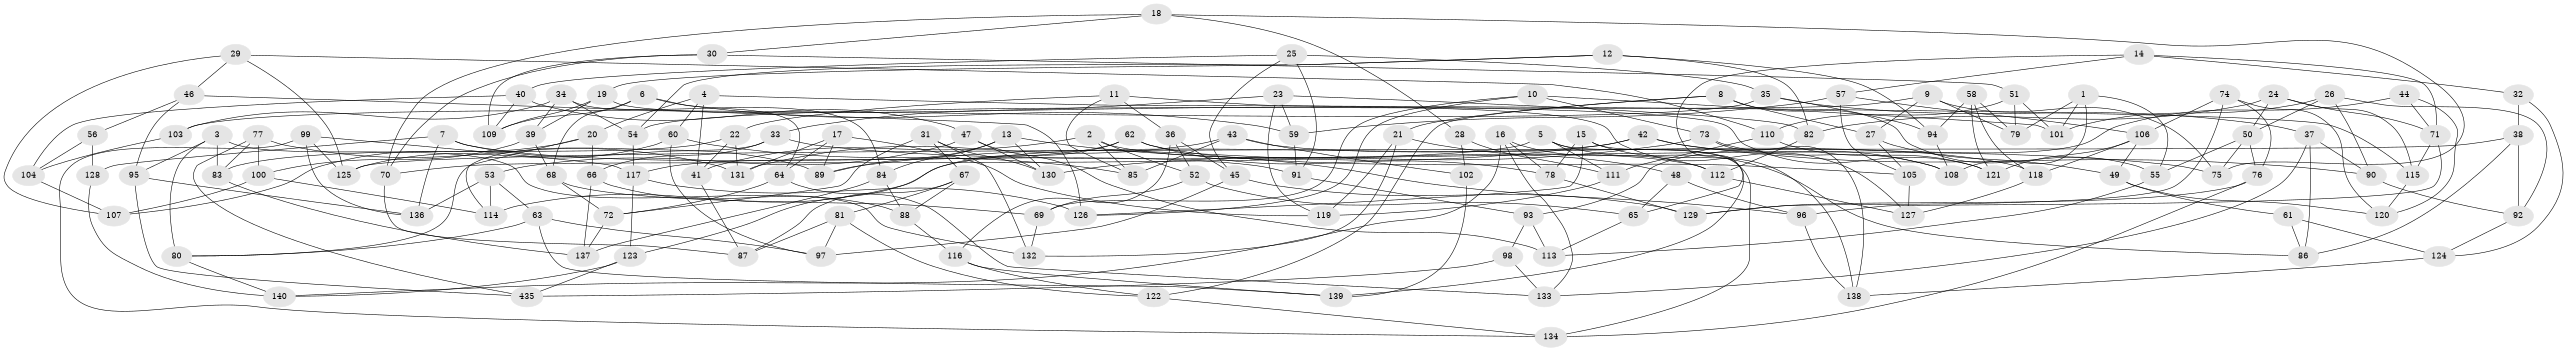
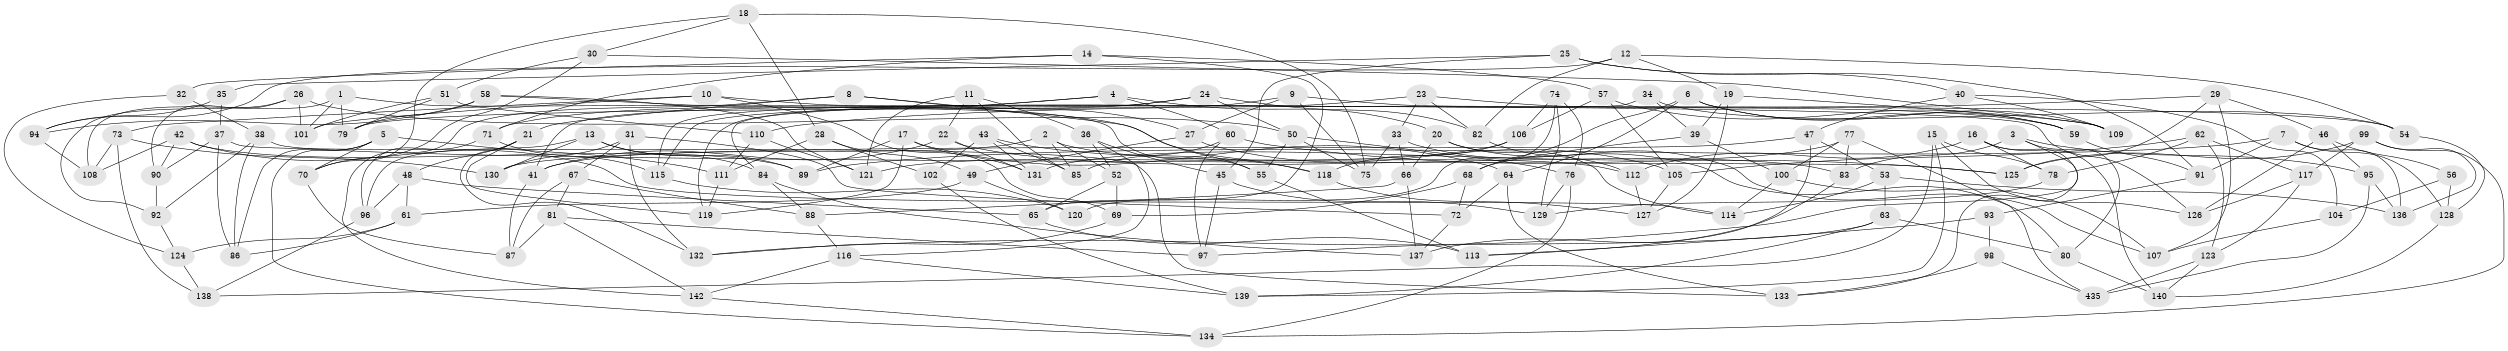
(2404, 95) -> none
(176, 135) -> none
(633, 155) -> (2469, 154)
(2129, 155) -> (897, 155)
none -> (407, 196)
(1154, 297) -> (697, 297)
